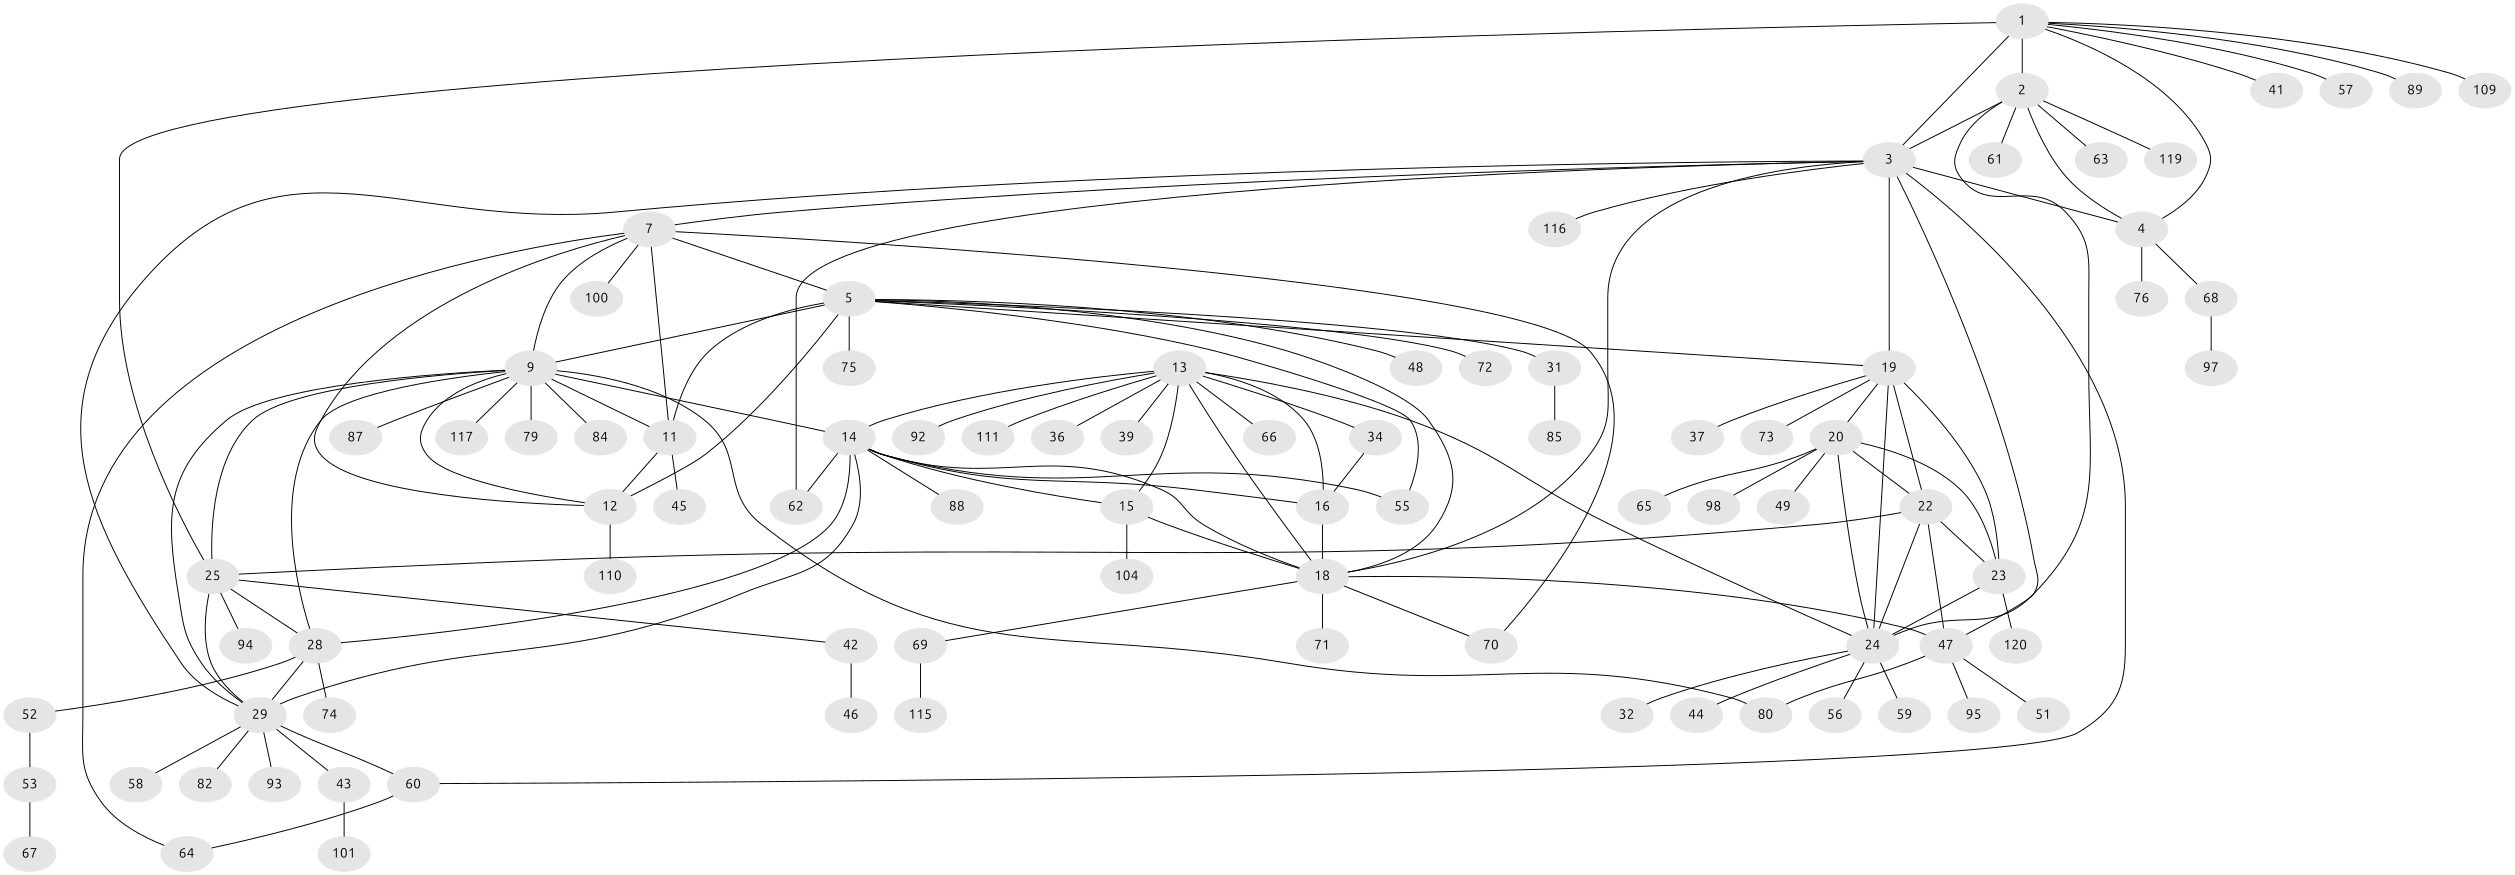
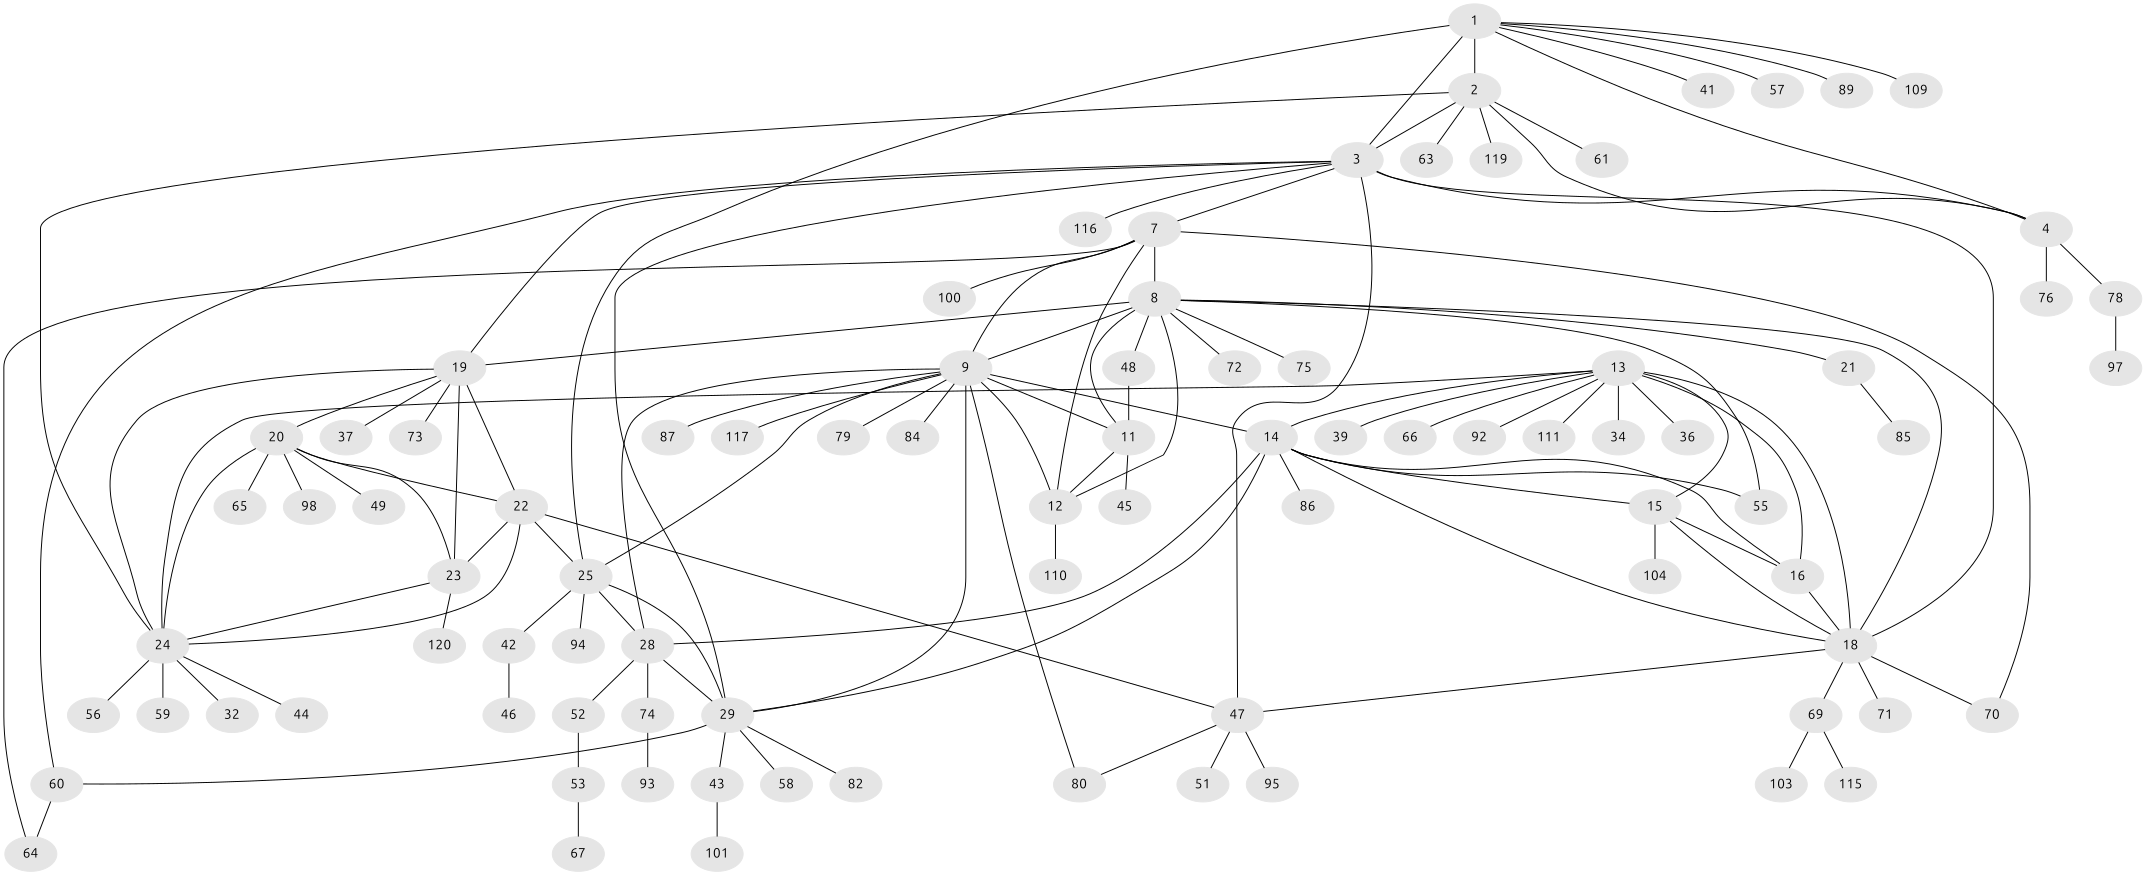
(849, 299) -> (1155, 299)
(2211, 299) -> (2116, 299)
(660, 333) -> (1129, 399)
(1555, 368) -> (1849, 368)
(1349, 472) -> (1726, 542)
(796, 507) -> none
(957, 507) -> (1308, 507)
(267, 750) -> (648, 750)
none -> (1781, 785)
